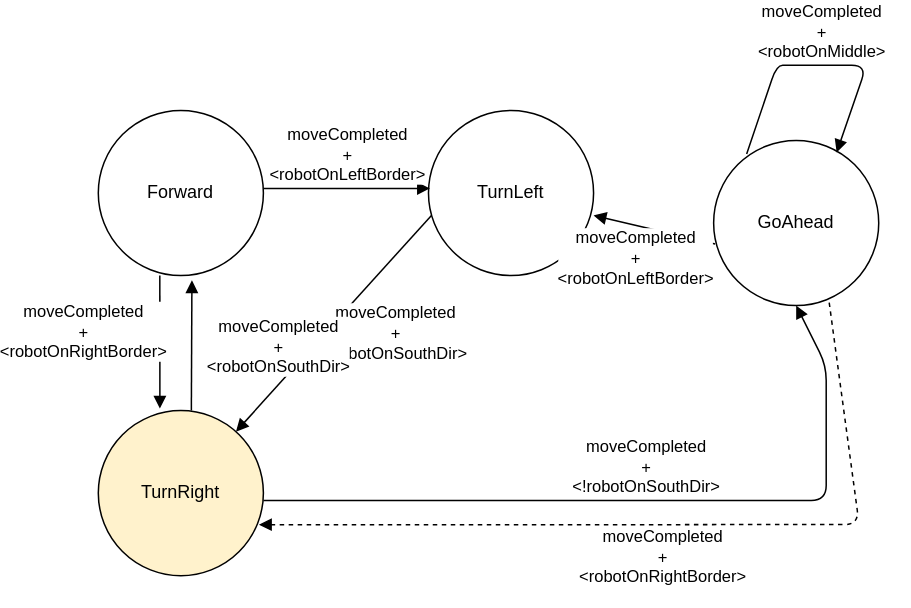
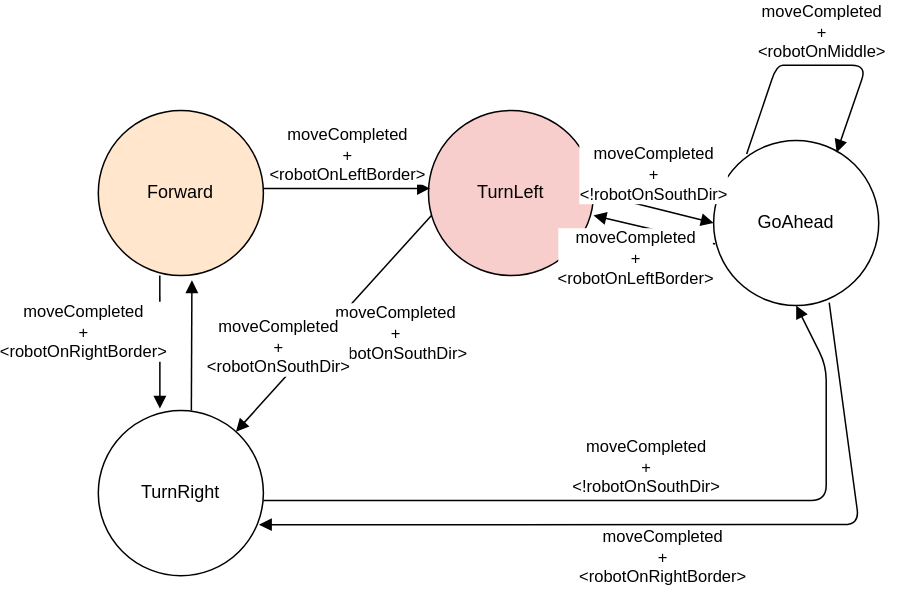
(181, 193) -> (181, 193)
(511, 193) -> (511, 193)
none -> (668, 212)
(181, 493) -> (181, 493)
(671, 524) -> (671, 524)
